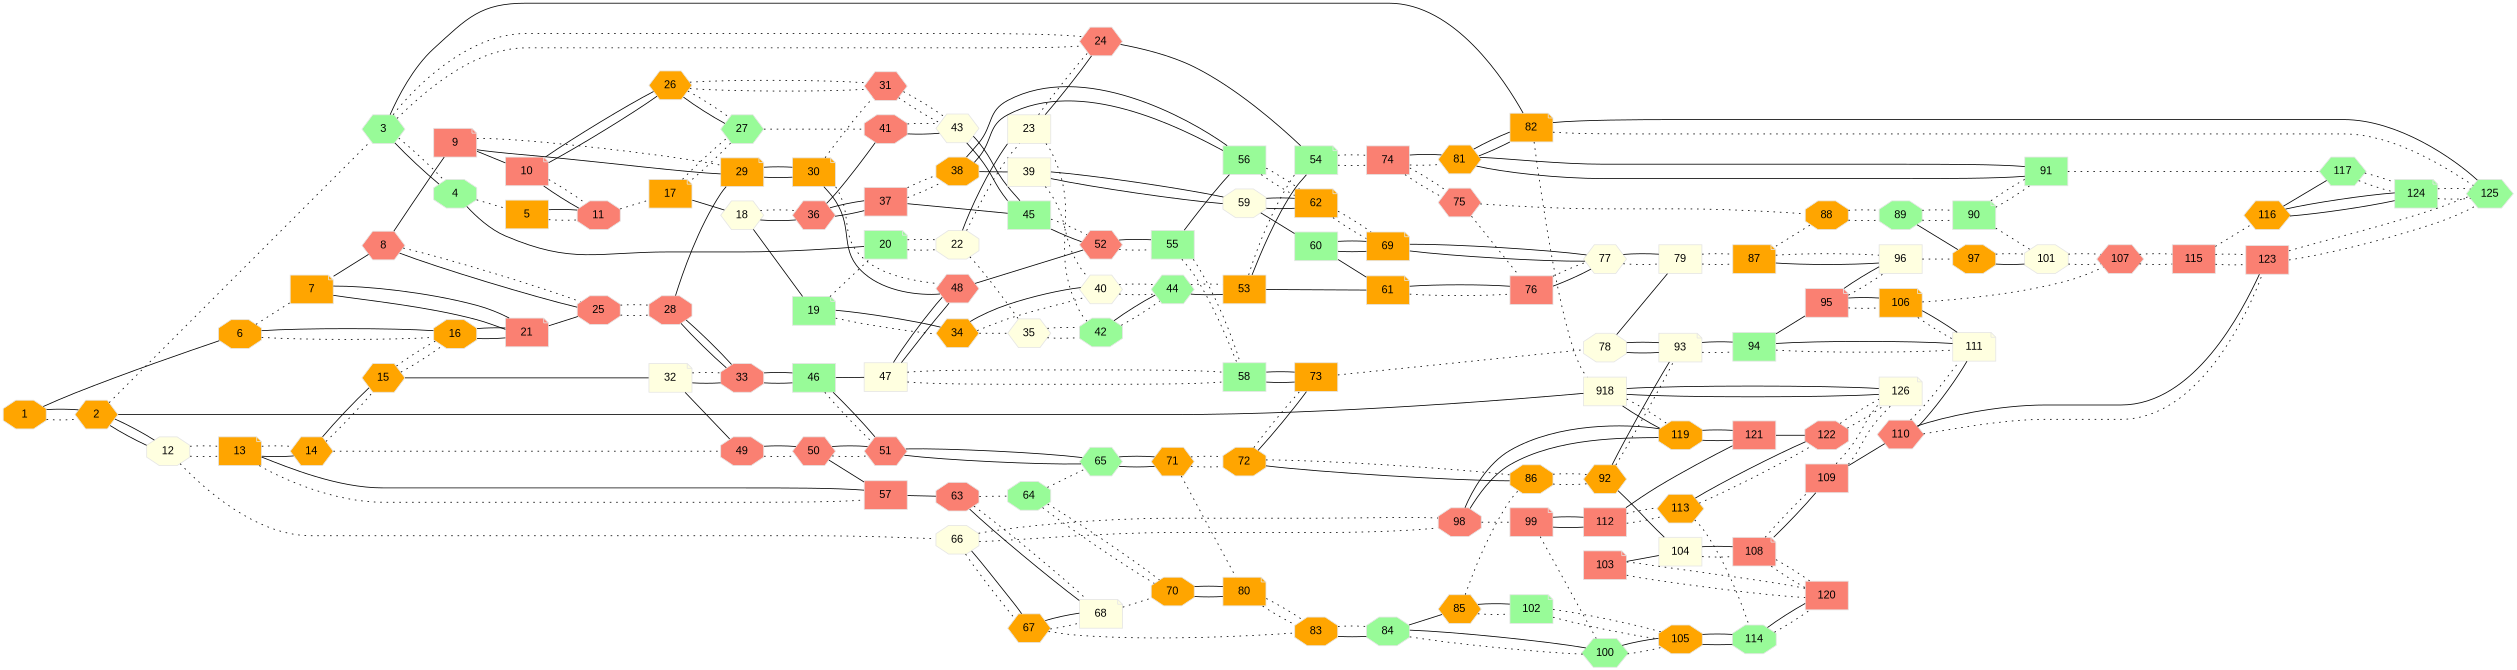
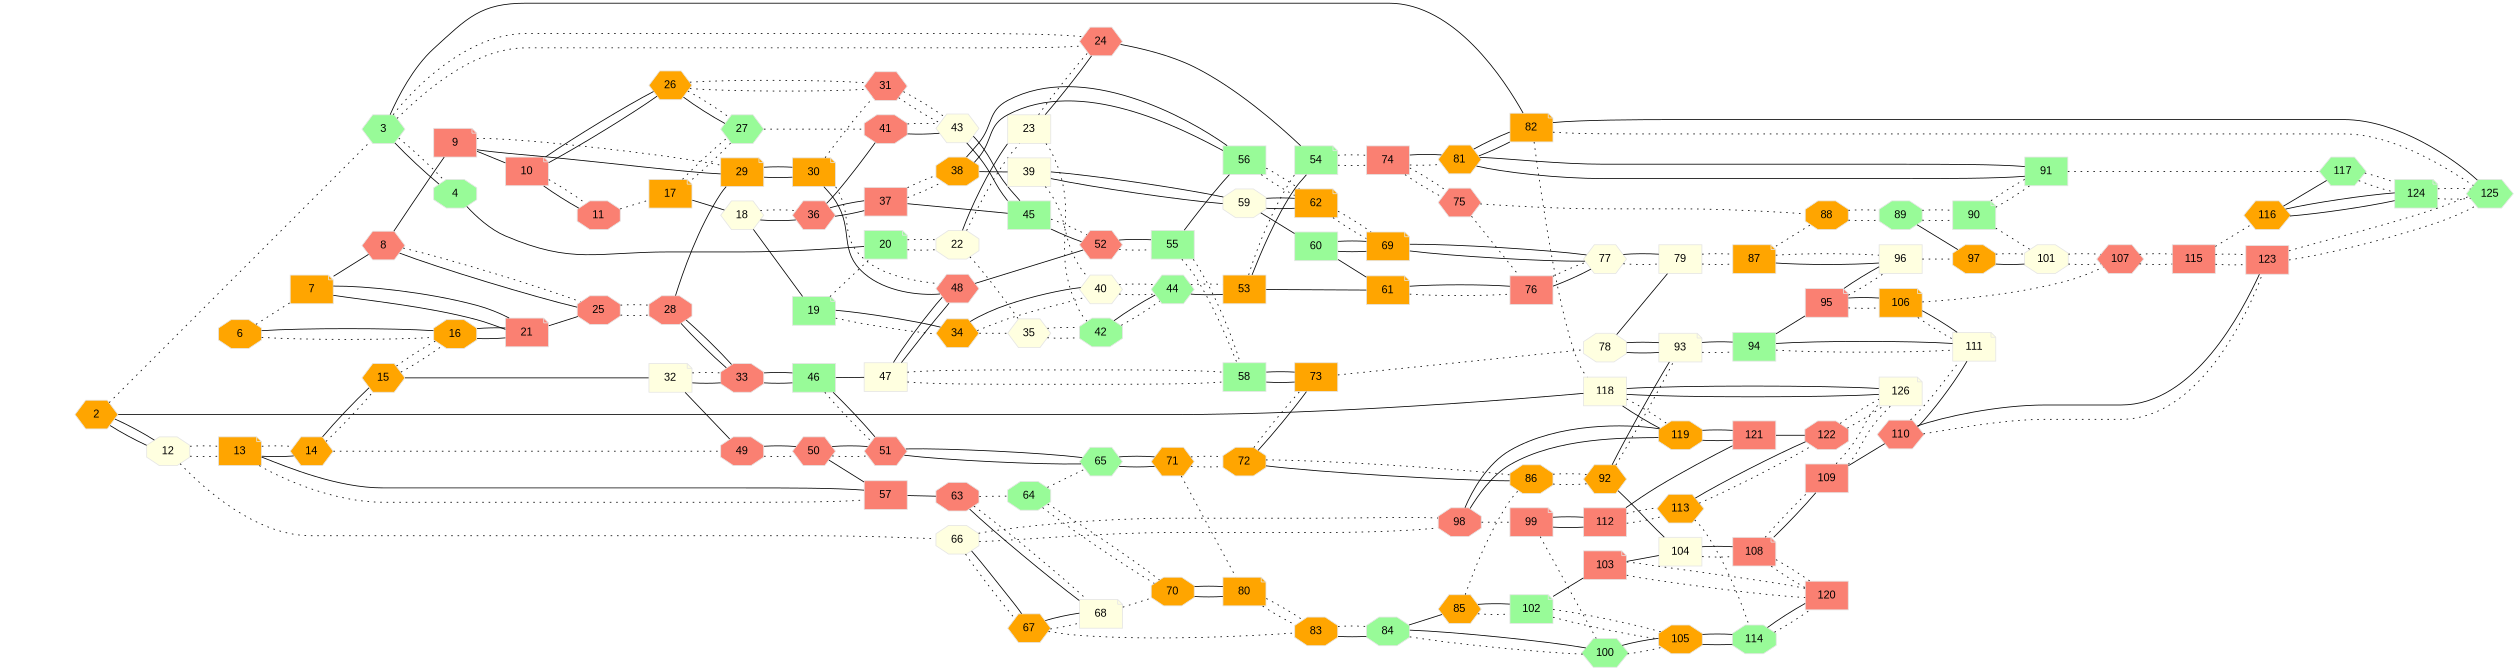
(527, 214) -> none
(1605, 391) -> (1605, 391)
(25, 415) -> none
none -> (1564, 590)
